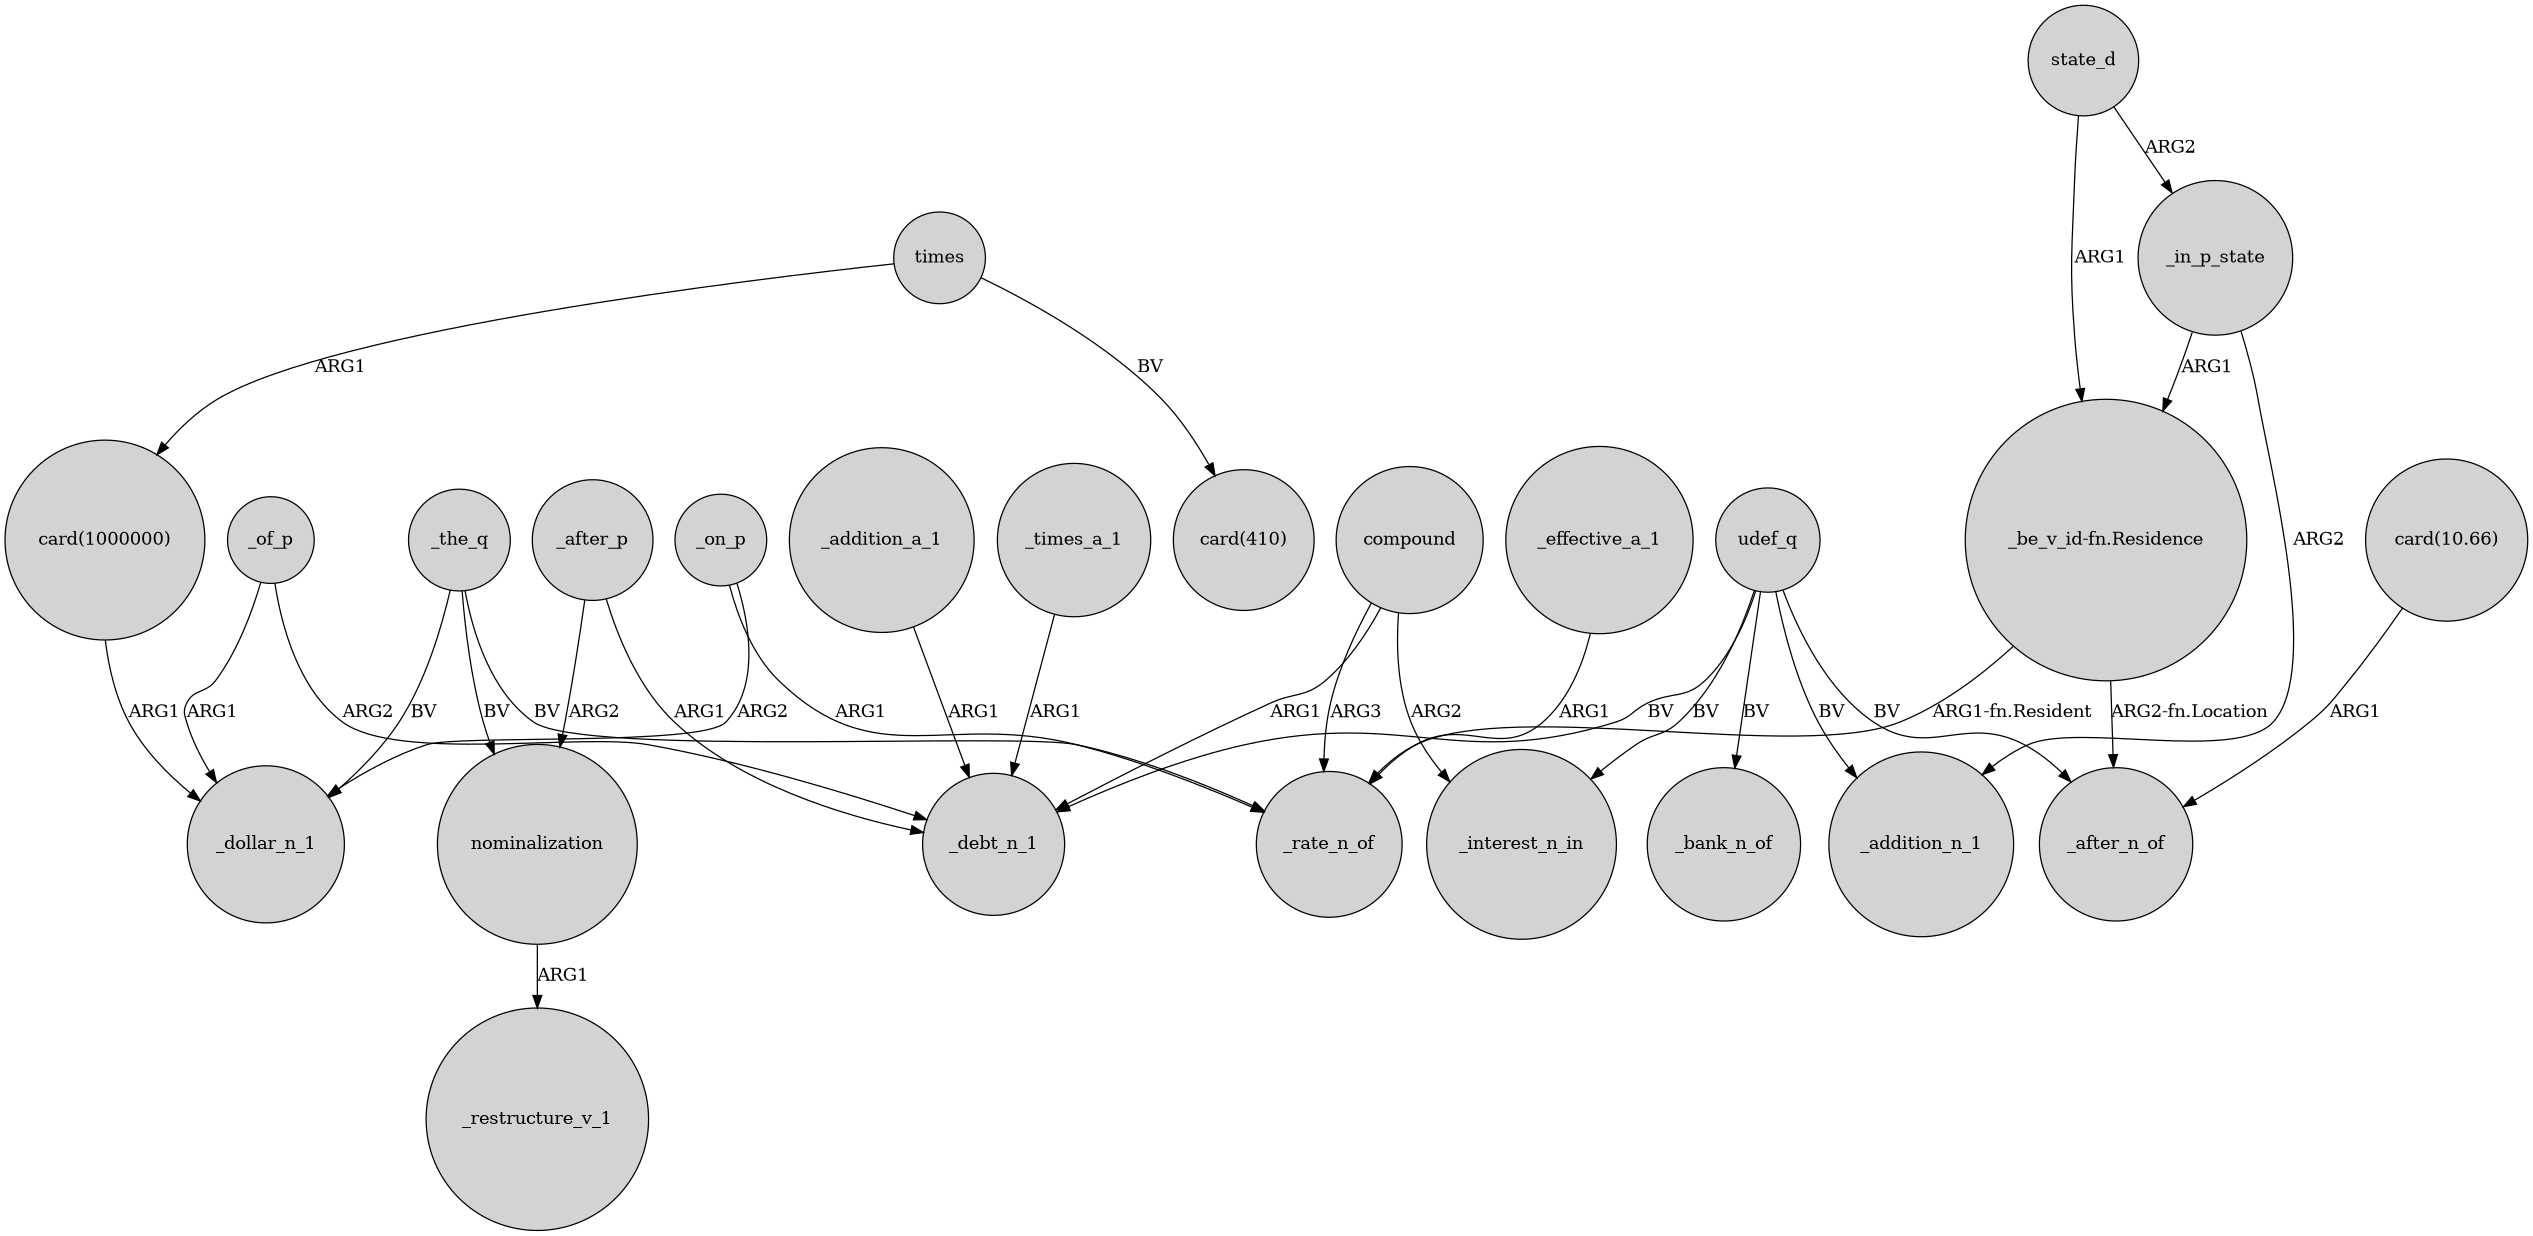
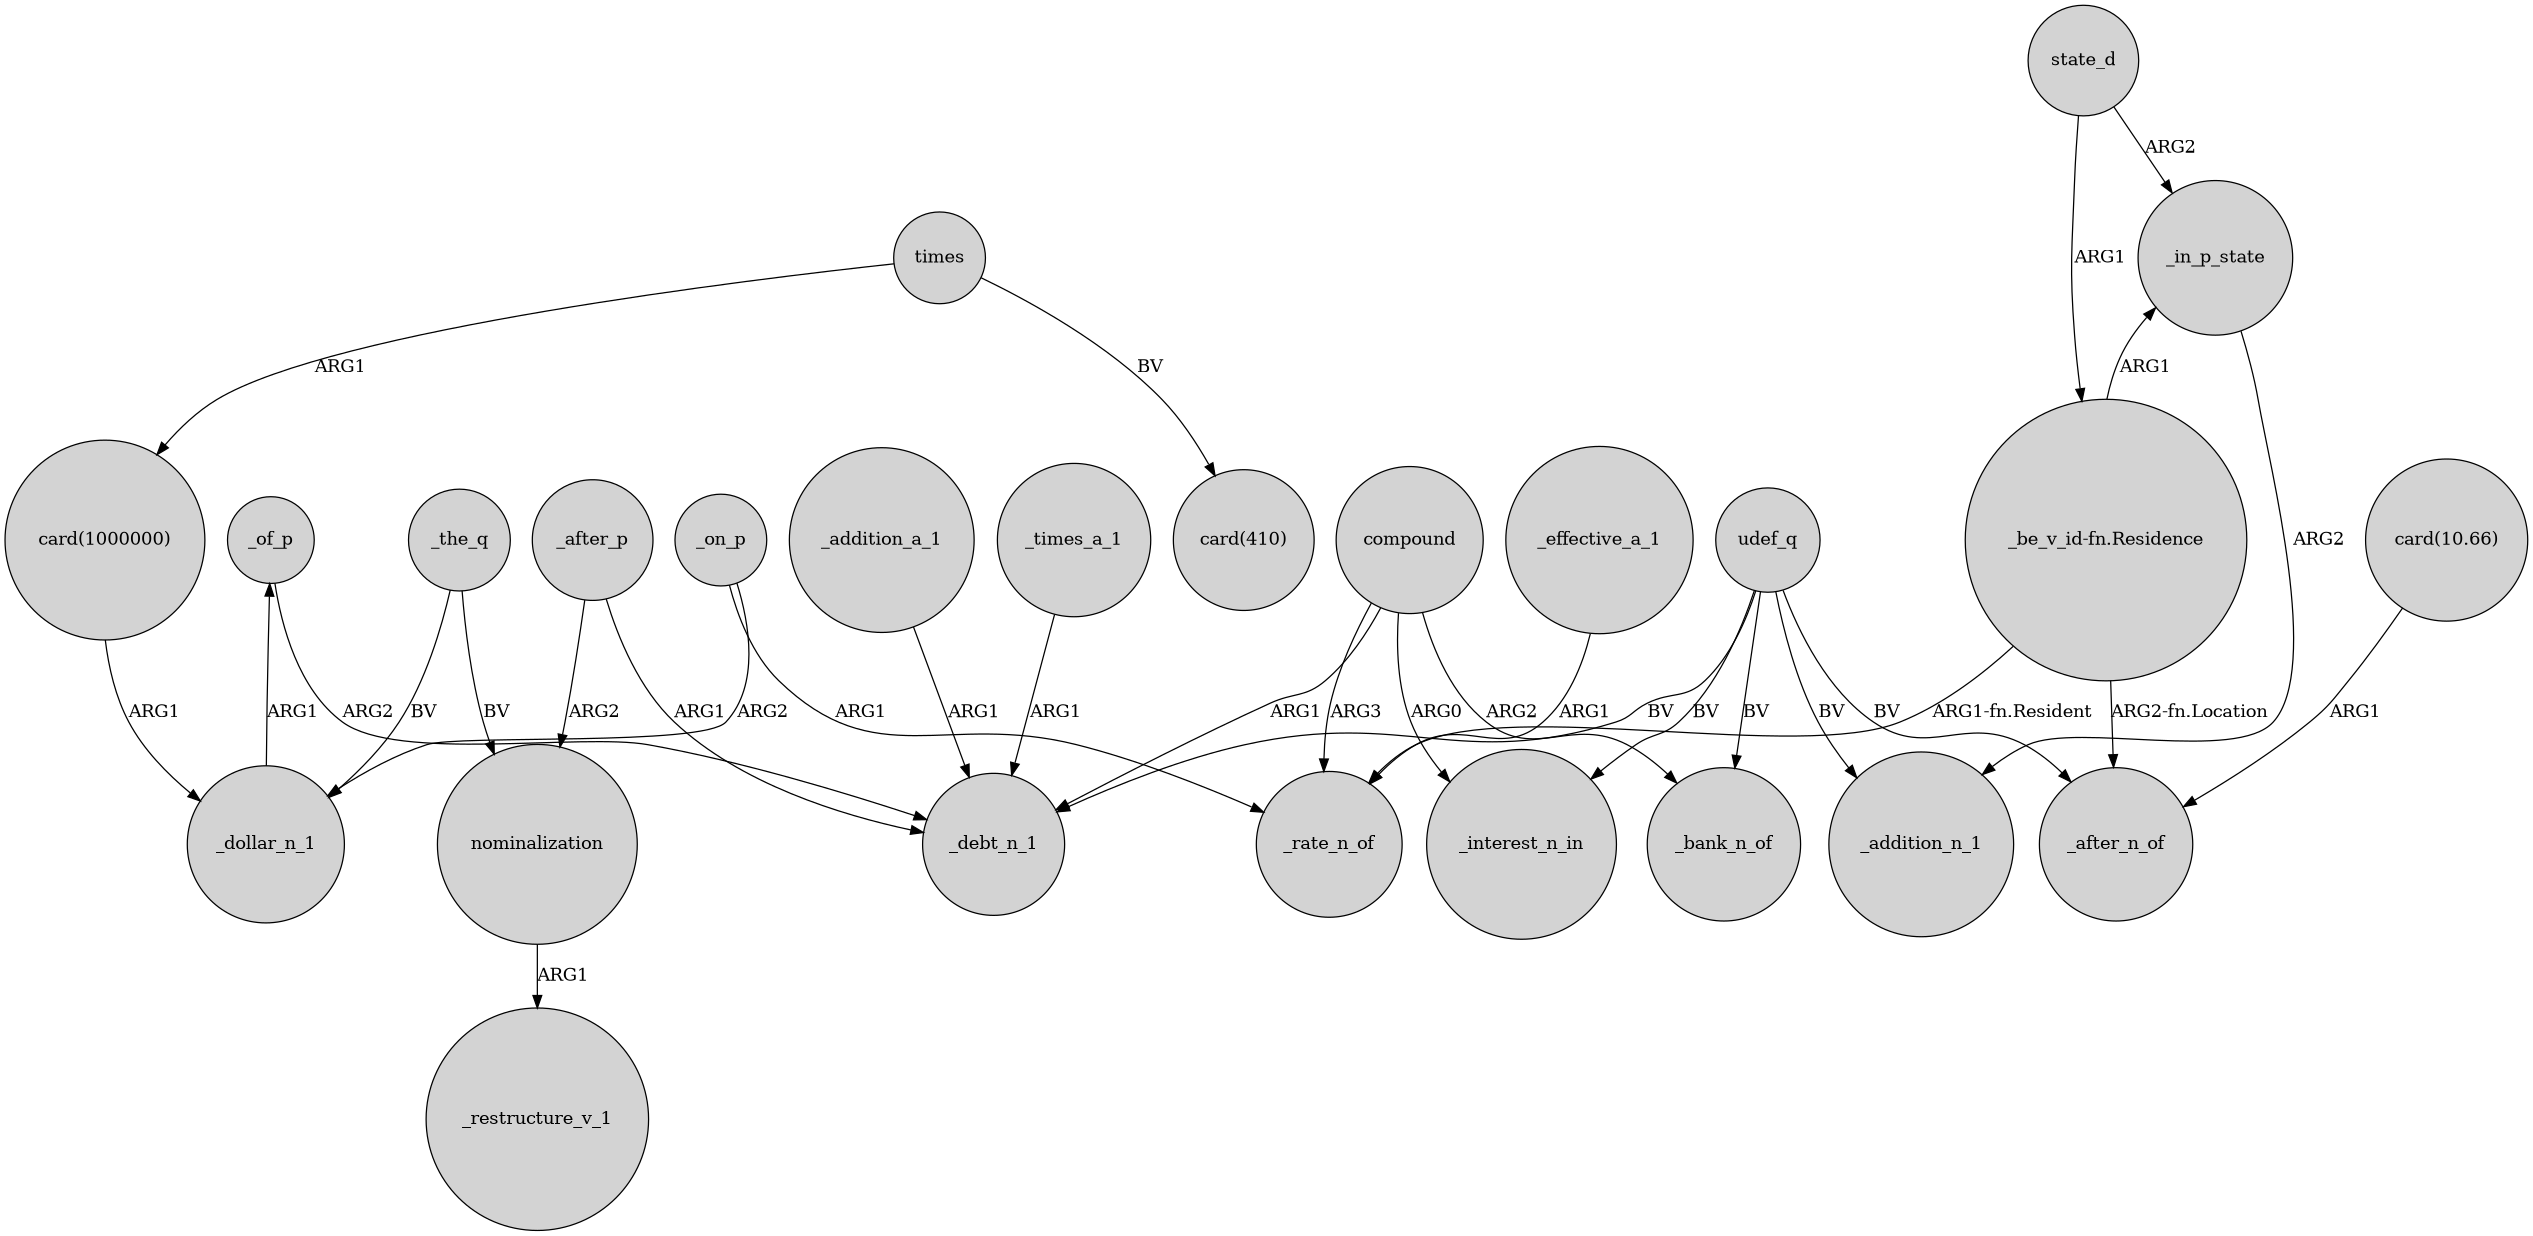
(2180, 366) -> (2121, 355)
(215, 682) -> (267, 681)
(1437, 713) -> (1437, 713)
none -> (1481, 718)
(822, 742) -> none
